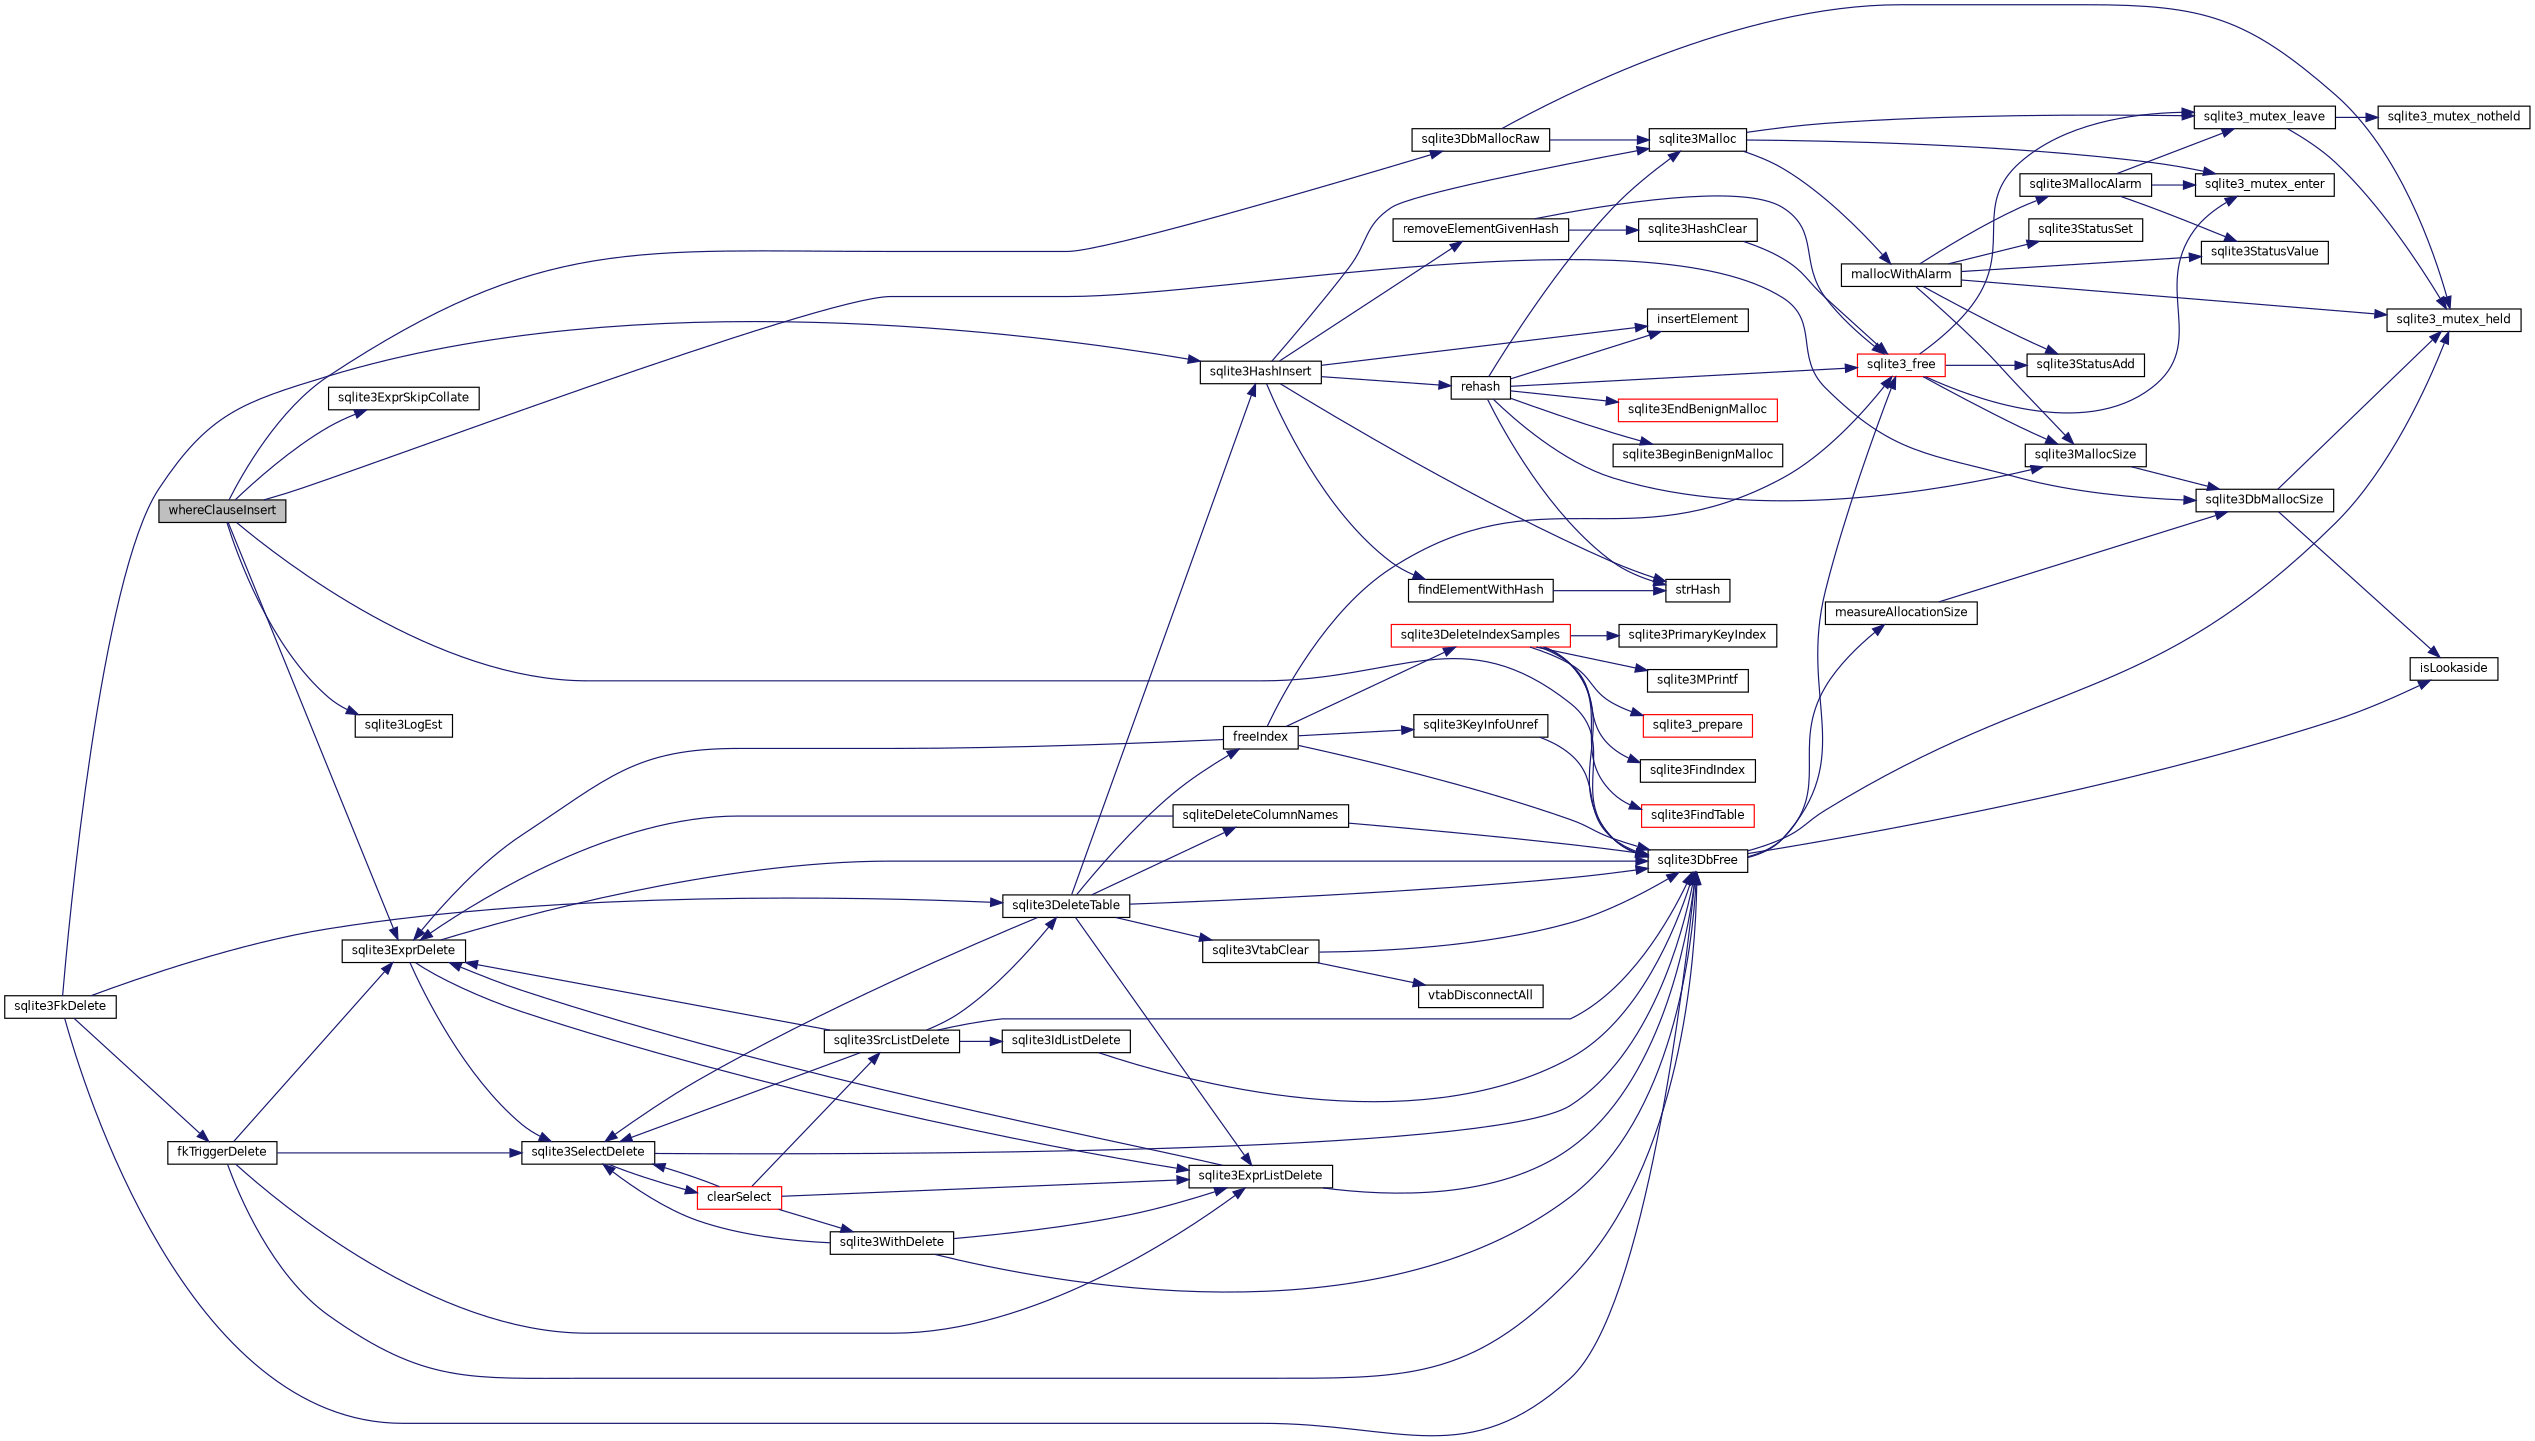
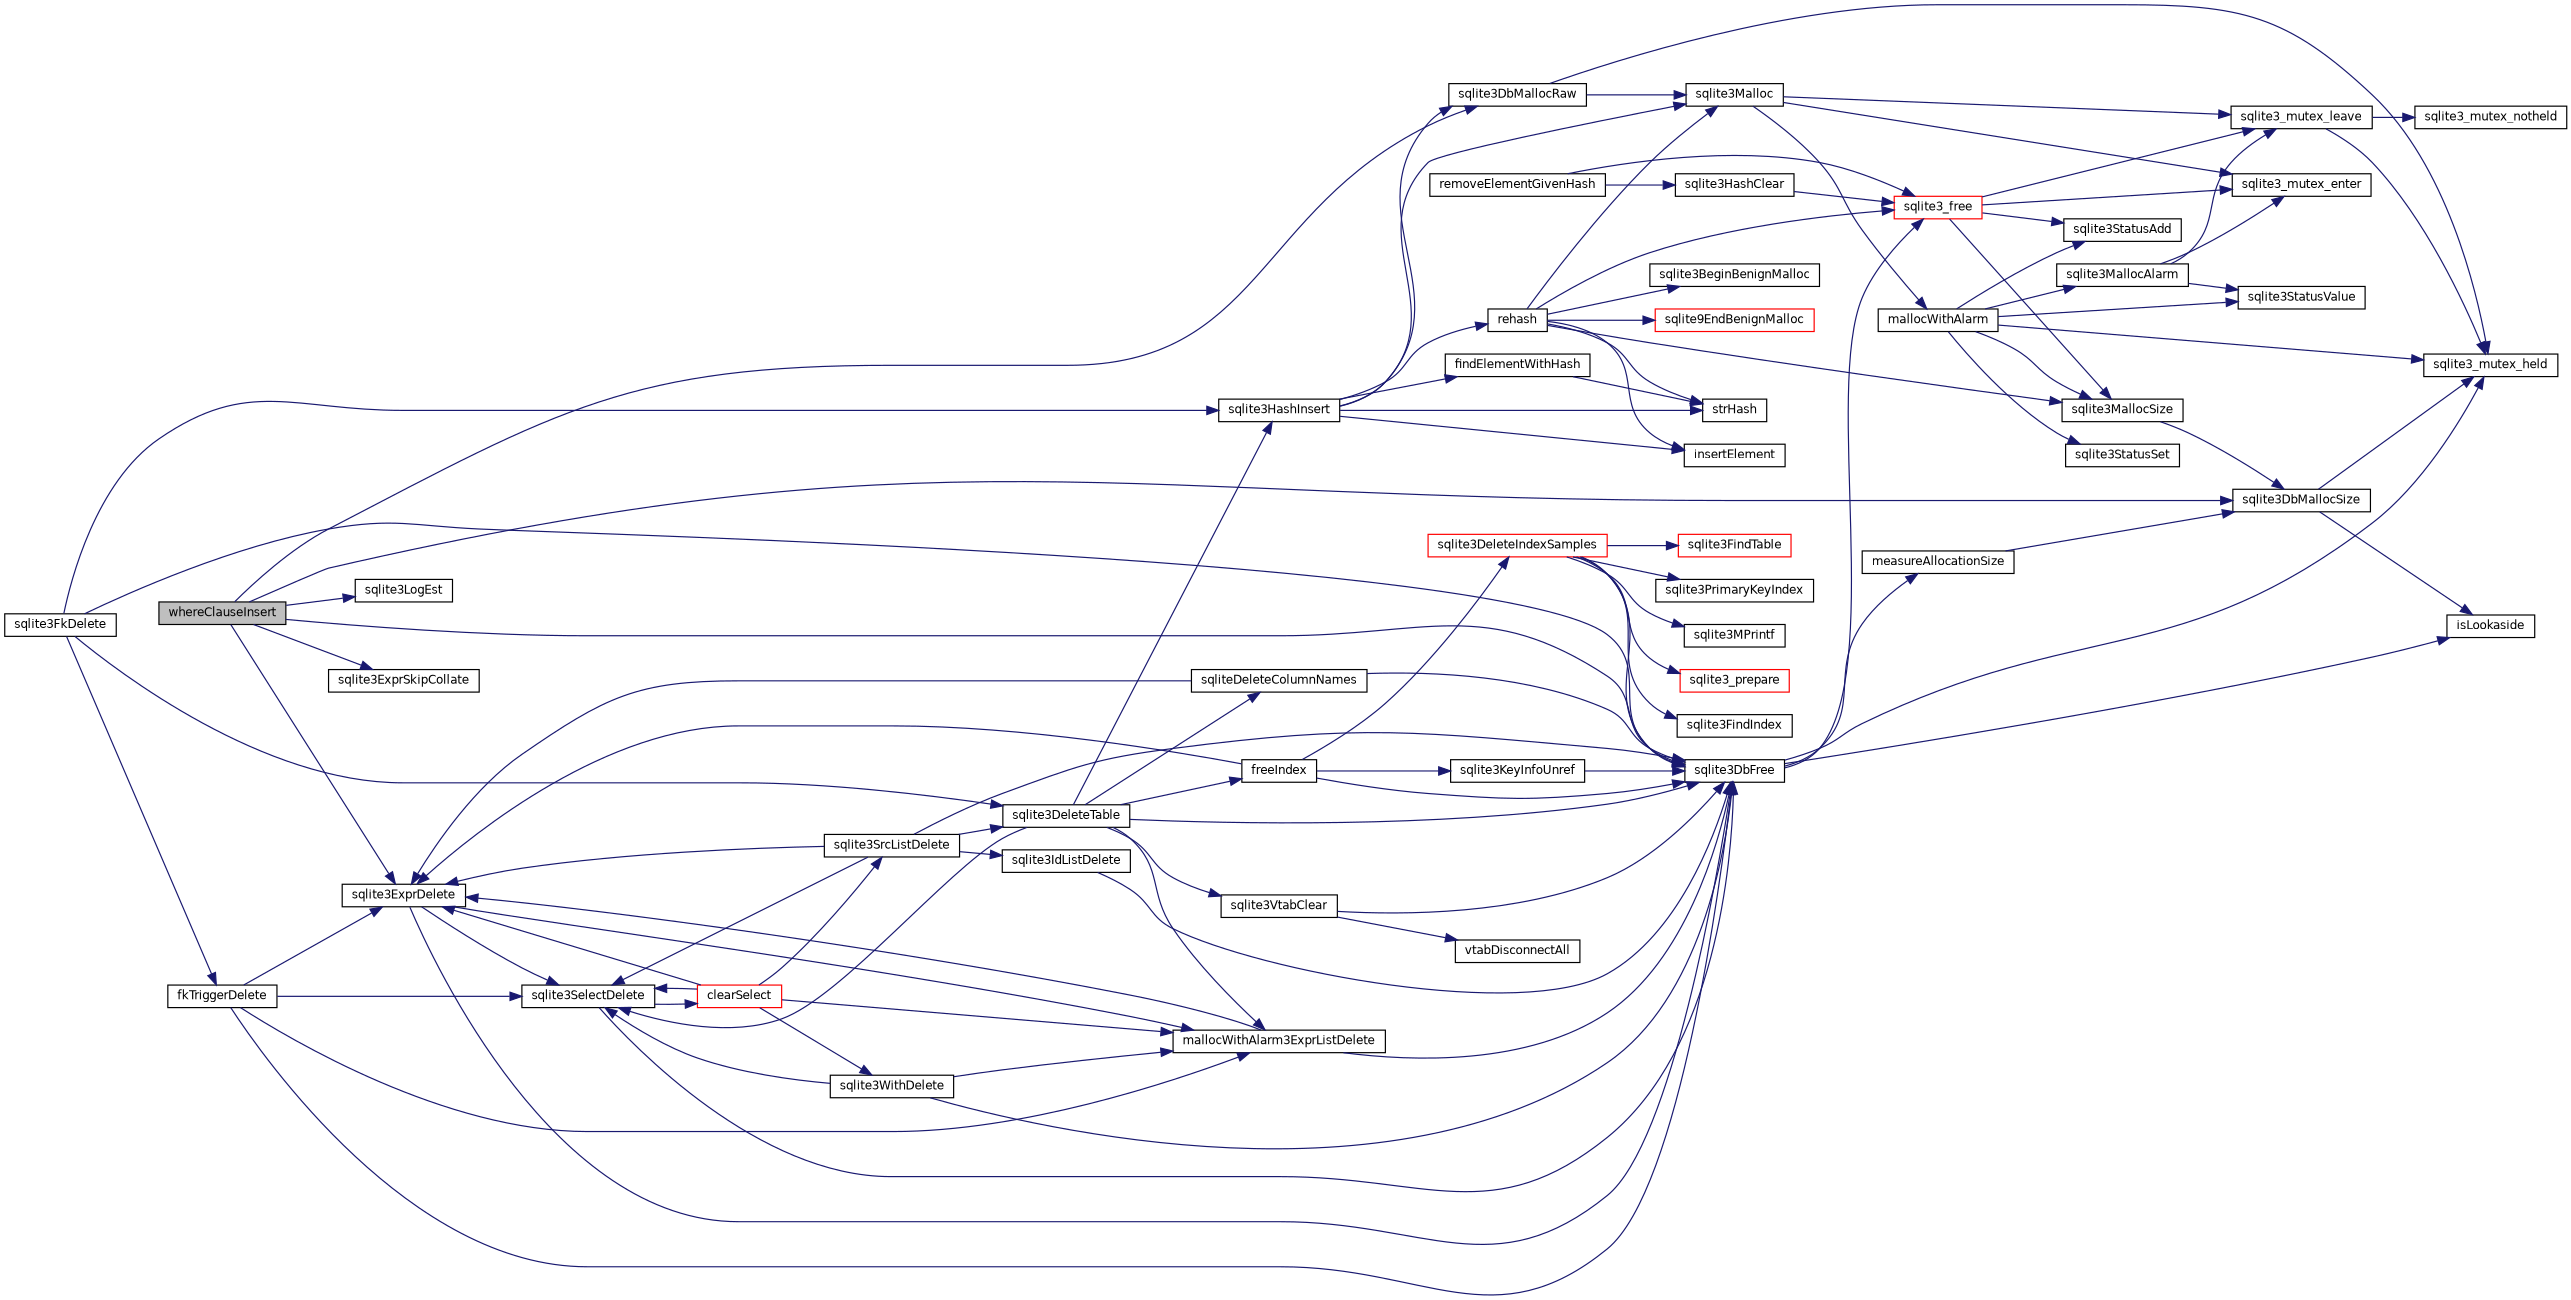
(1366, 305) -> (1401, 194)
(1698, 410) -> (1735, 320)
(1553, 519) -> none
none -> (577, 948)
(1261, 1177) -> (1279, 1041)
